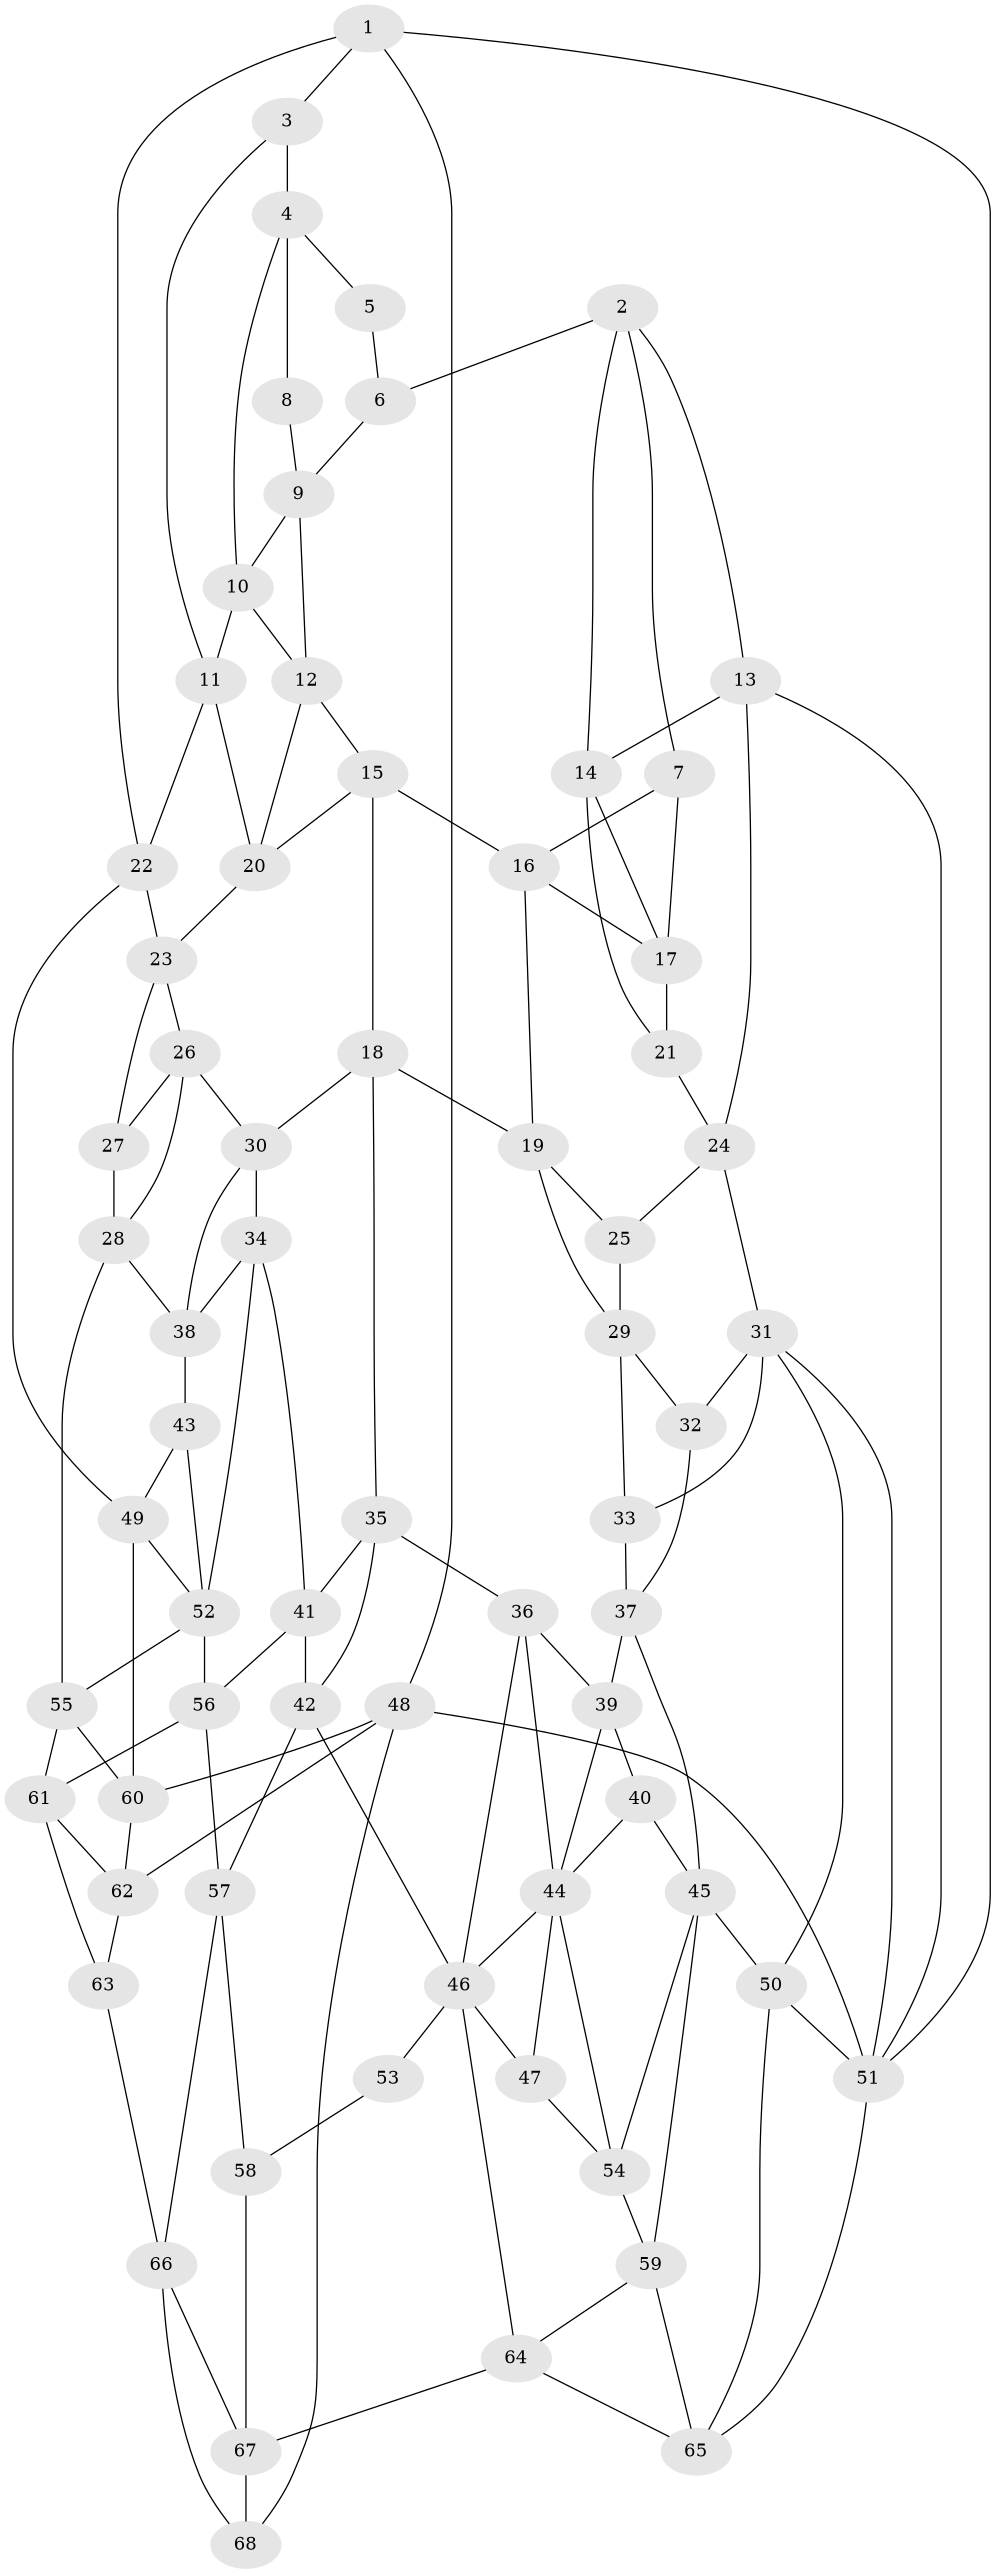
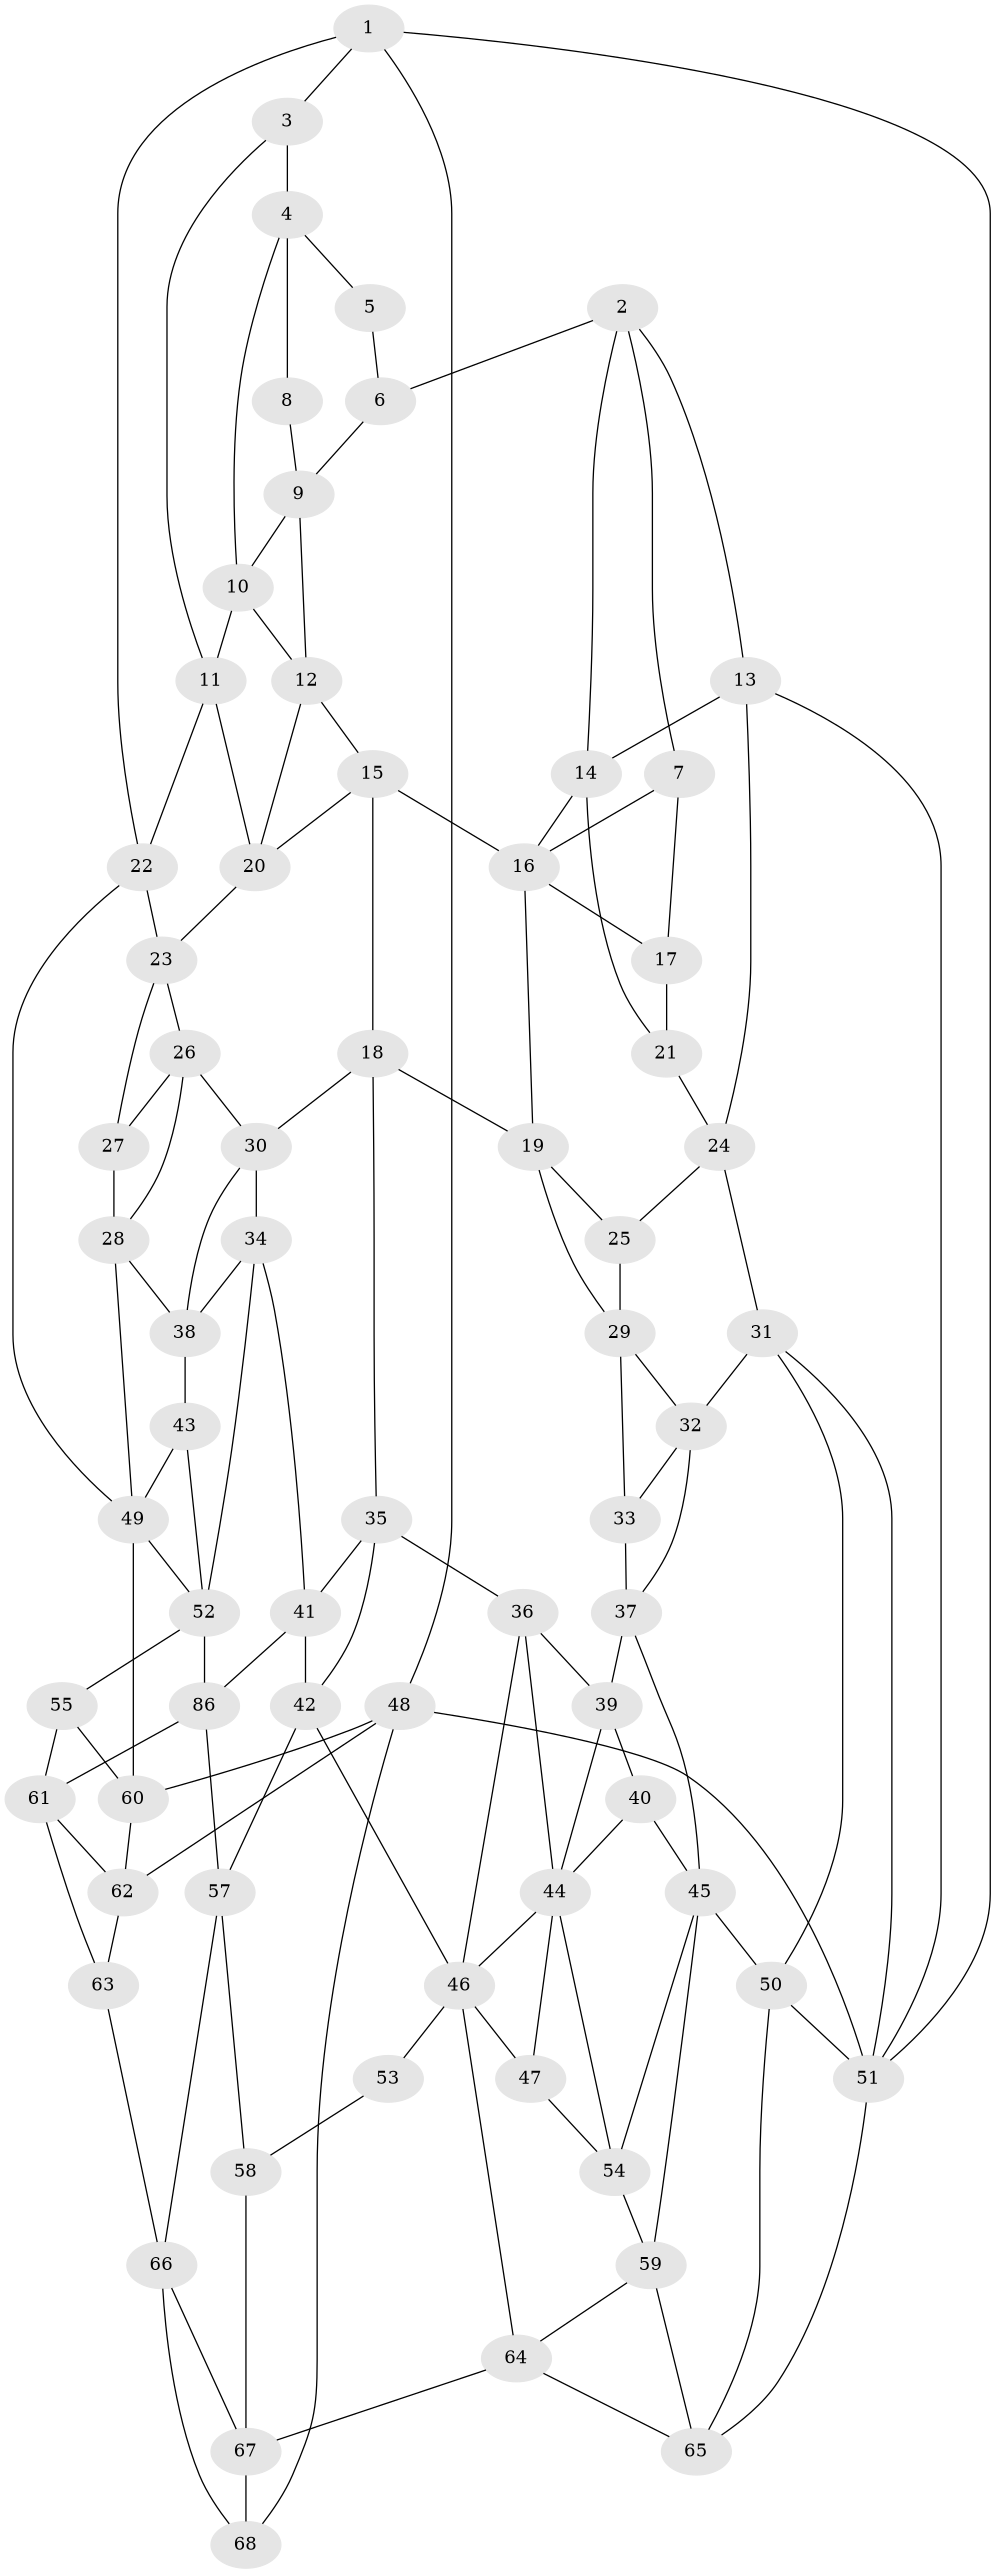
(627, 867) -> (555, 821)
(736, 1452) -> (658, 1473)
(62, 1470) -> (124, 1380)
(205, 1706) -> (205, 1706)
